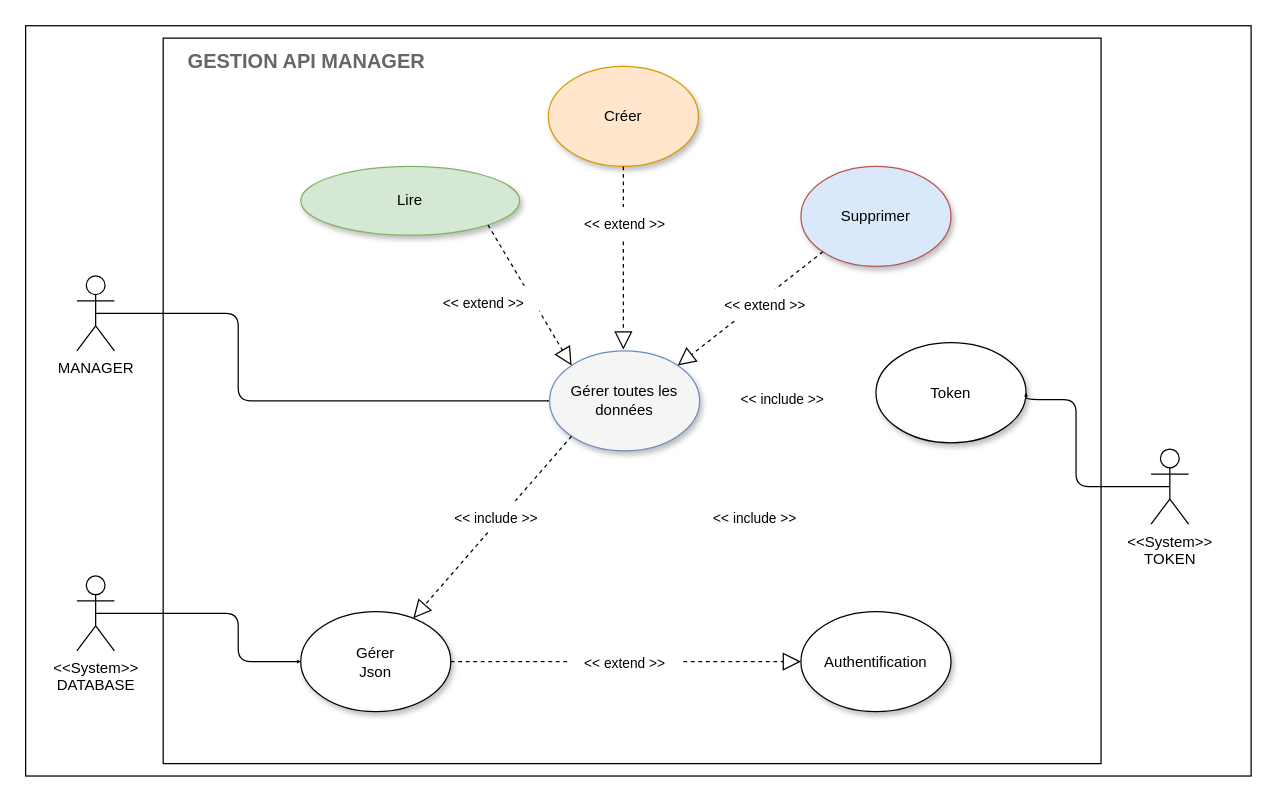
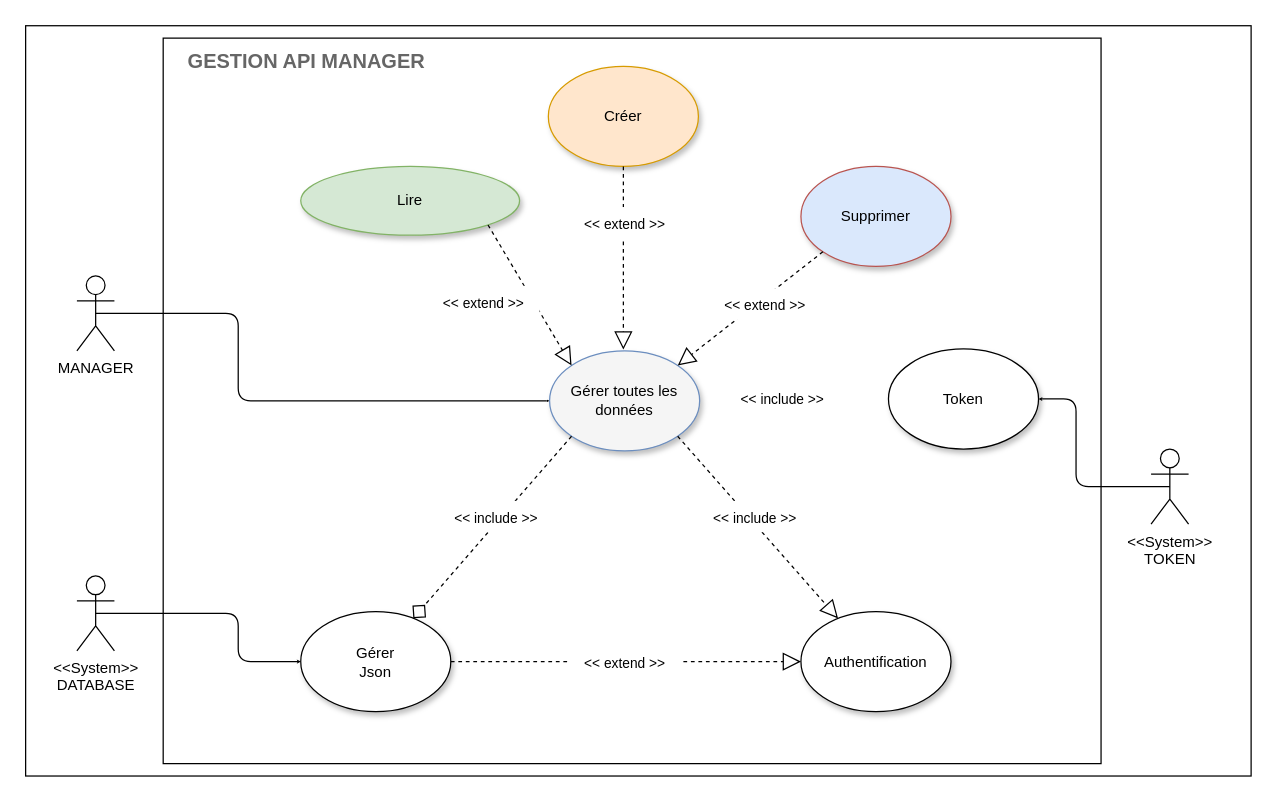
(951, 393) -> (963, 399)
none -> (793, 567)
(425, 604) -> (426, 604)
